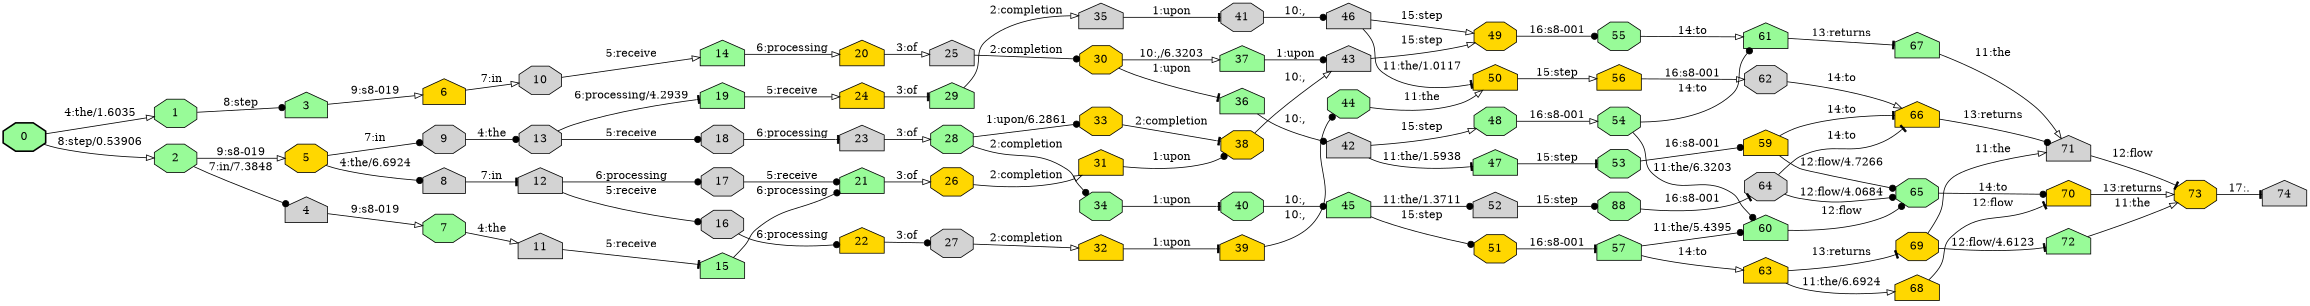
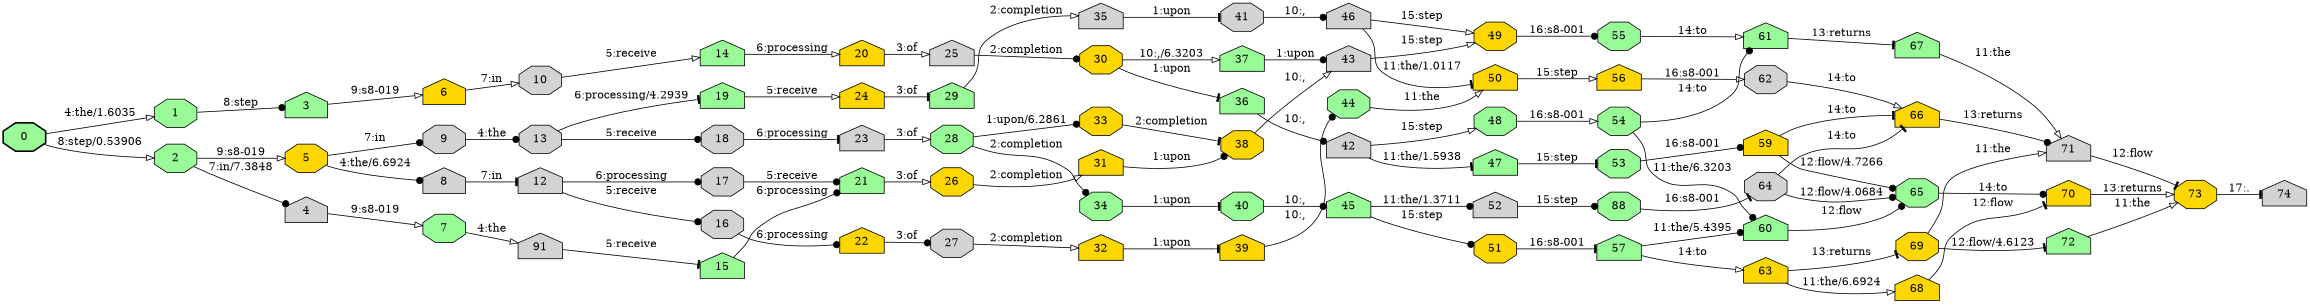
(540, 247) -> (540, 247)
